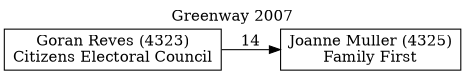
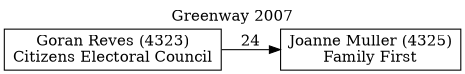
(251, 42) -> (251, 42)
